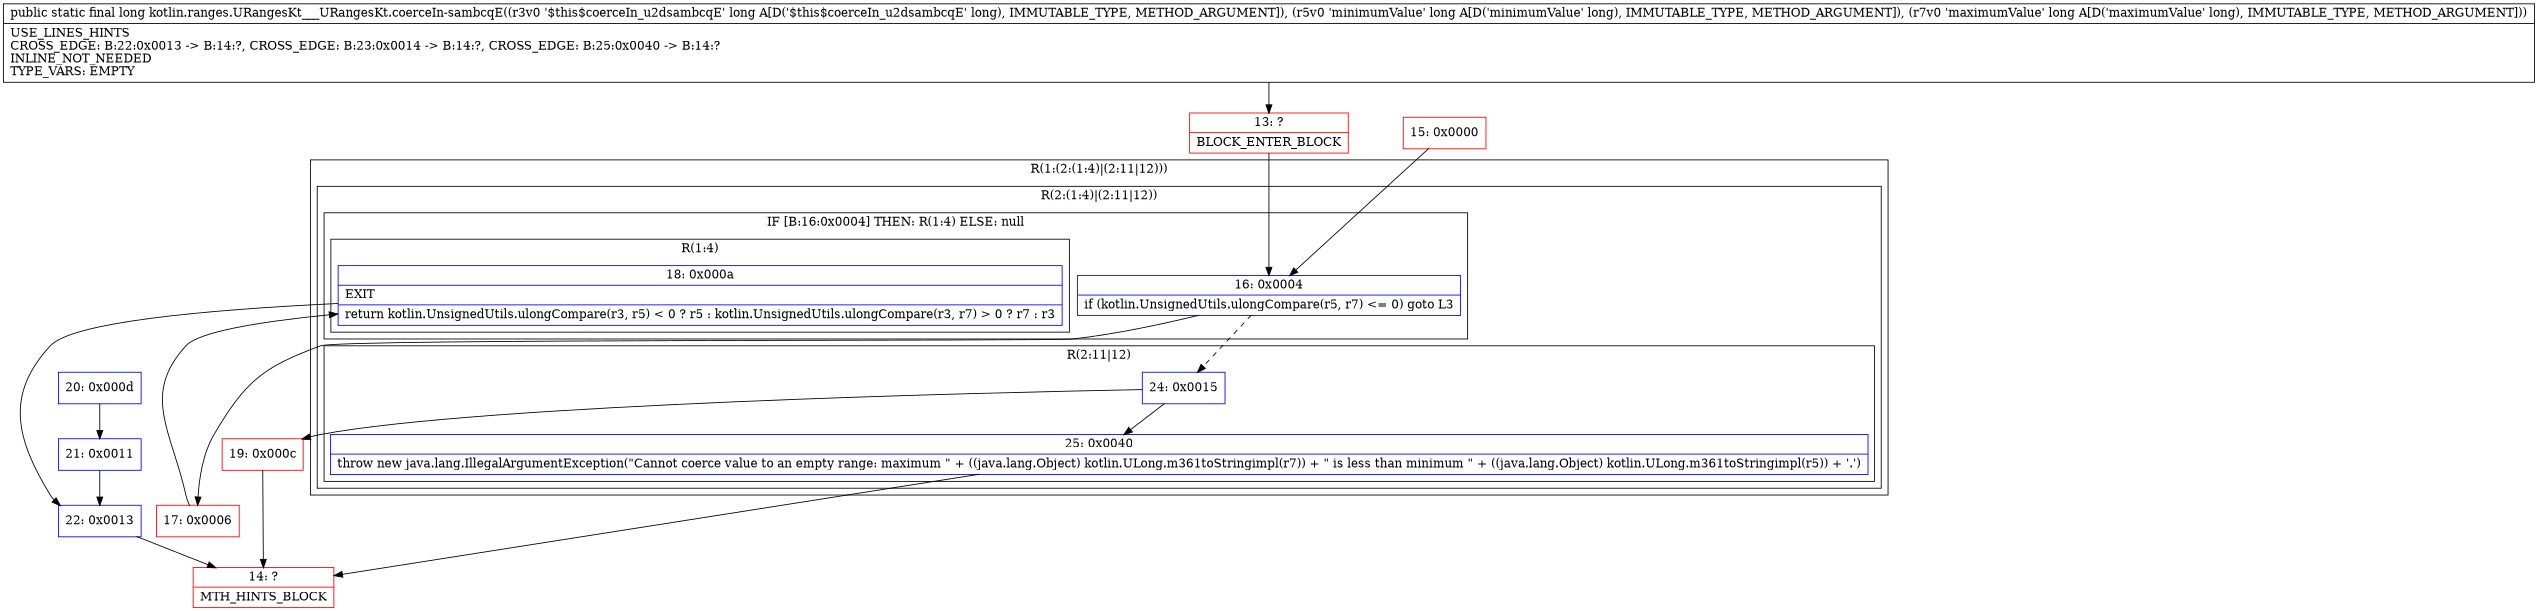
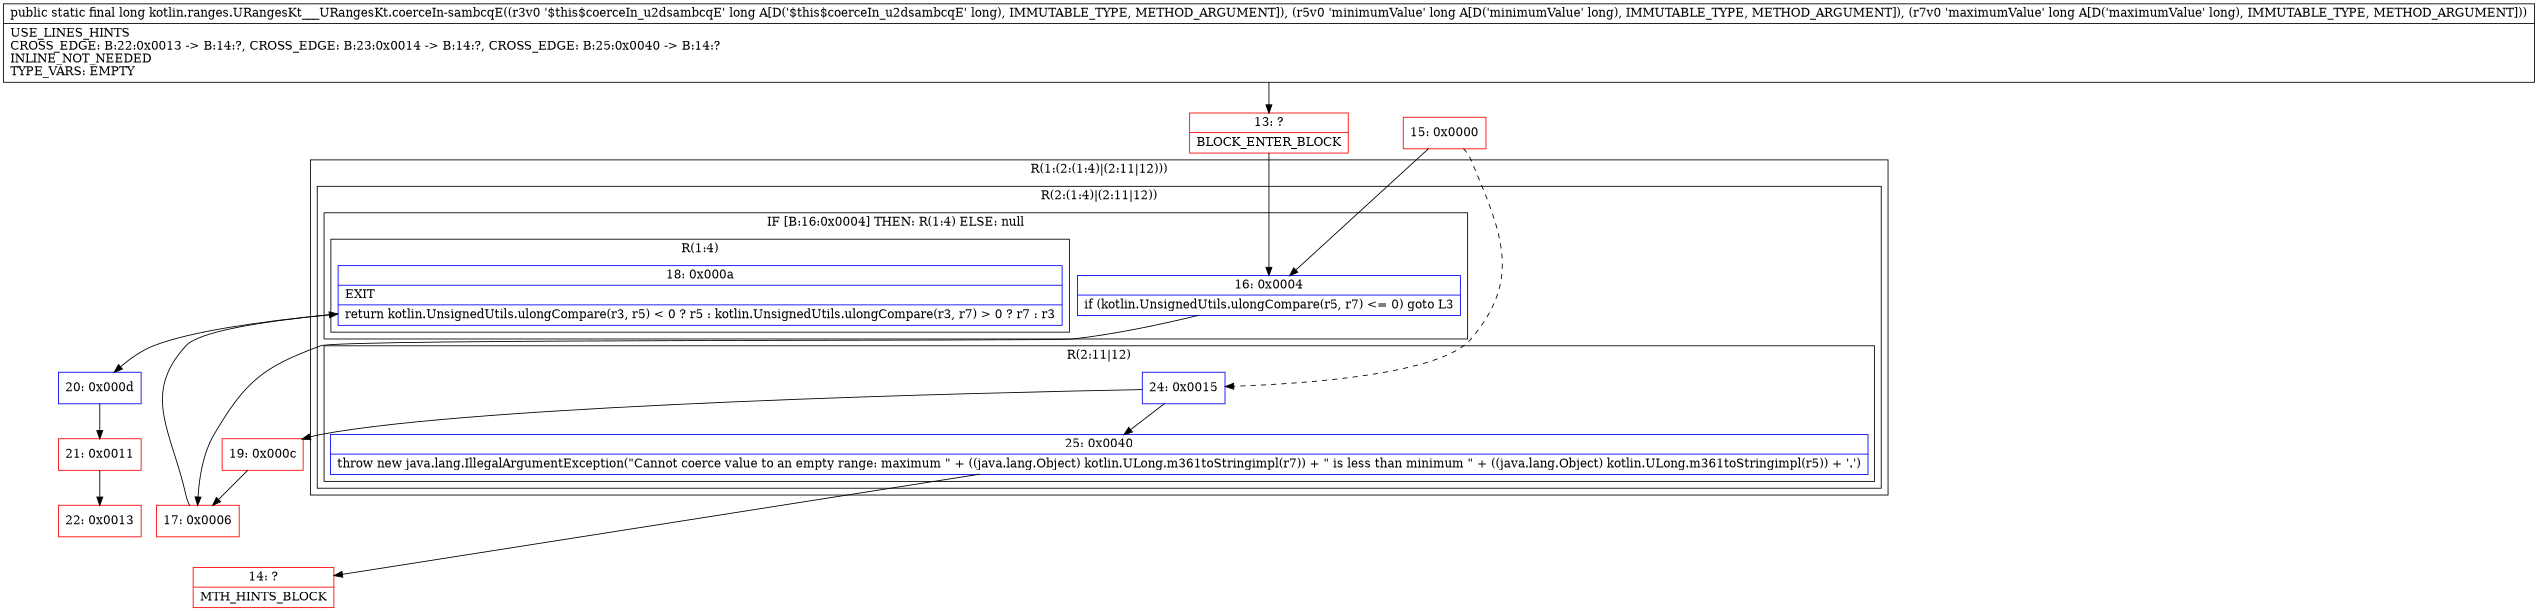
(108, 325) -> (192, 335)
(1234, 333) -> (1455, 351)
(100, 455) -> (100, 455)
(263, 515) -> (233, 485)
(100, 521) -> (100, 521)
(172, 551) -> none
